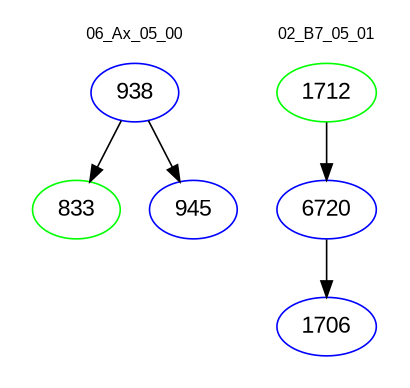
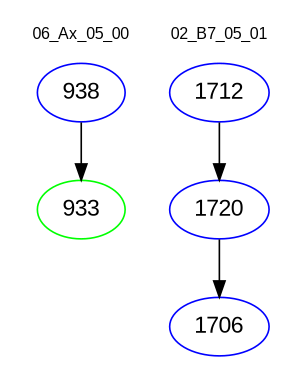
(327, 93) -> (219, 93)
(76, 210) -> (81, 210)
(193, 210) -> none
(327, 210) -> (219, 210)
